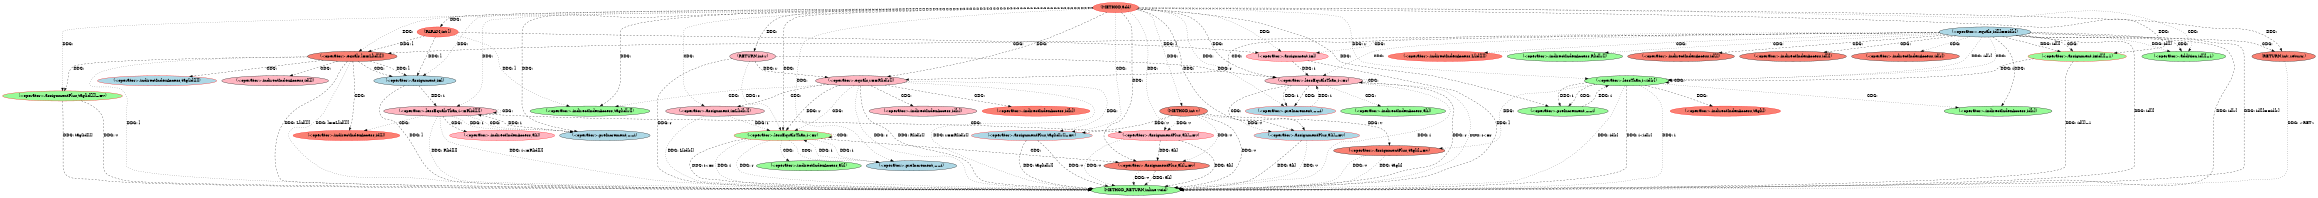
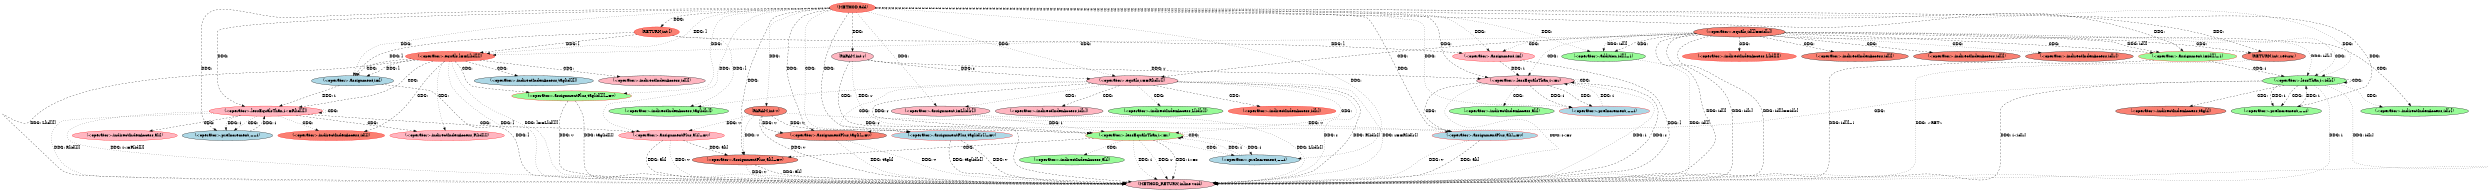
(742, 11) -> (480, 15)
(677, 18) -> (788, 59)
(409, 32) -> (700, 32)
(438, 32) -> (657, 32)
(1985, 32) -> (1739, 32)
(2194, 32) -> (1548, 32)
(1165, 40) -> (1156, 41)
(1714, 41) -> (1739, 43)
(1359, 44) -> (2349, 44)
(1001, 53) -> (1002, 47)
(352, 56) -> (450, 56)
(689, 56) -> (904, 56)
(753, 56) -> (852, 56)
(1565, 56) -> none
(79, 69) -> (468, 69)
(2007, 69) -> (2260, 69)
(157, 81) -> (534, 81)
(786, 92) -> (1037, 95)
none -> (372, 95)
(1703, 96) -> (2263, 96)
(440, 111) -> (266, 111)
(1113, 111) -> (865, 111)
none -> (1166, 111)
(1184, 111) -> (766, 111)
(1509, 111) -> (1880, 111)
(1725, 111) -> (2171, 111)
none -> (447, 136)
none -> (1577, 176)
(1136, 190) -> (1170, 184)
